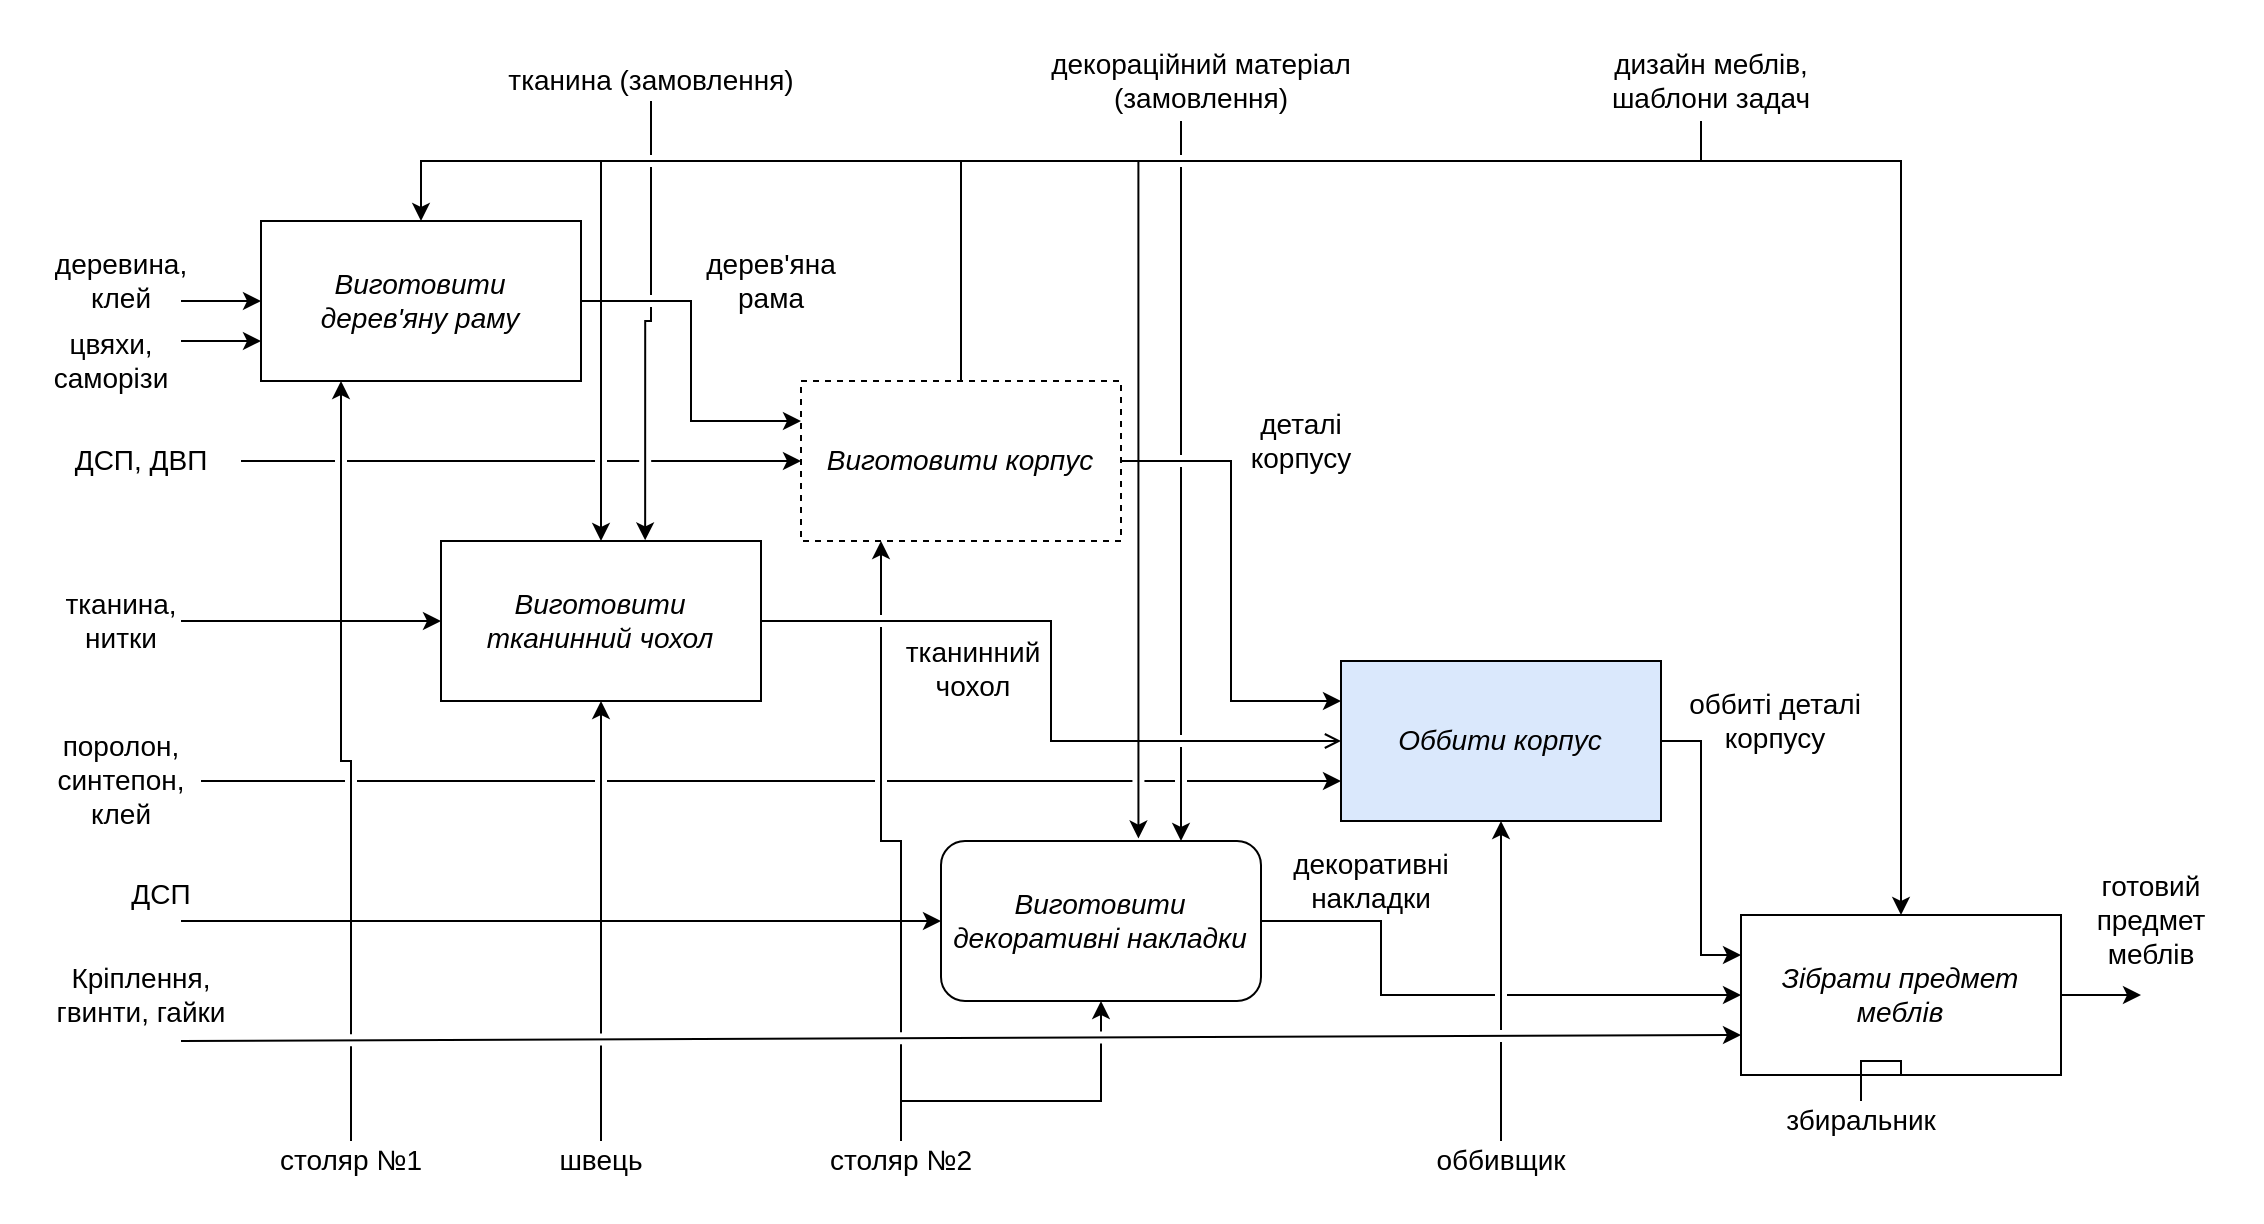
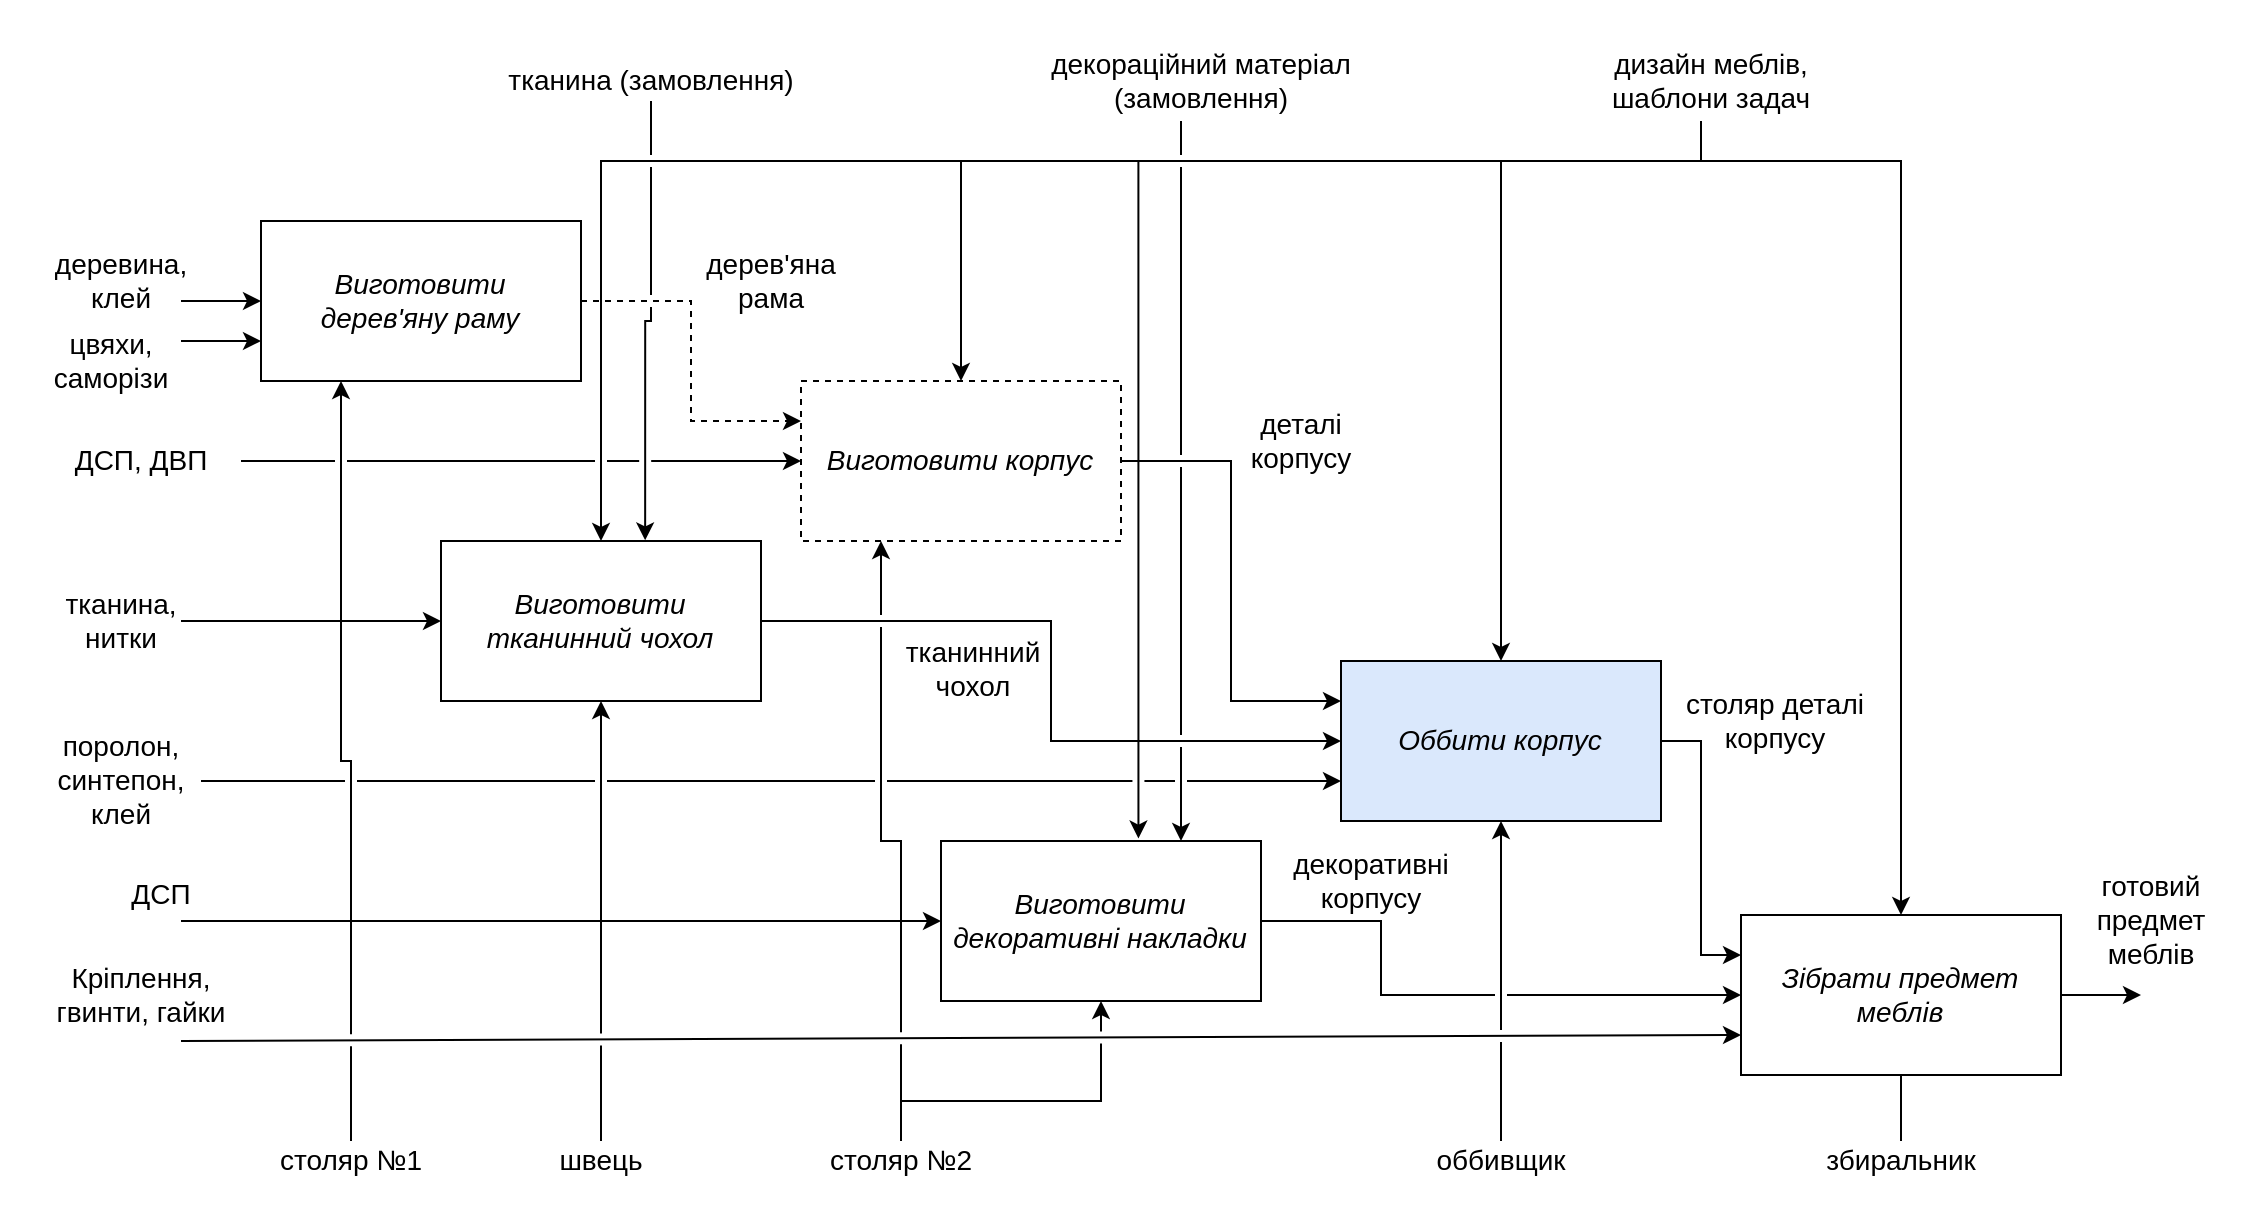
(486, 161) -> none
(961, 371) -> (961, 366)
(691, 391) -> (691, 391)
none -> (1501, 406)
(1776, 721) -> (1776, 721)
(1329, 741) -> (1326, 741)
(1372, 881) -> (1372, 881)
(1101, 921) -> (1101, 921)
(1861, 1121) -> (1901, 1161)
